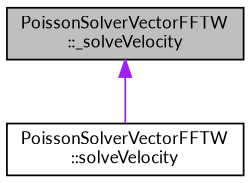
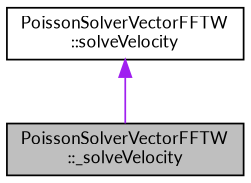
(125, 100) -> (125, 100)
